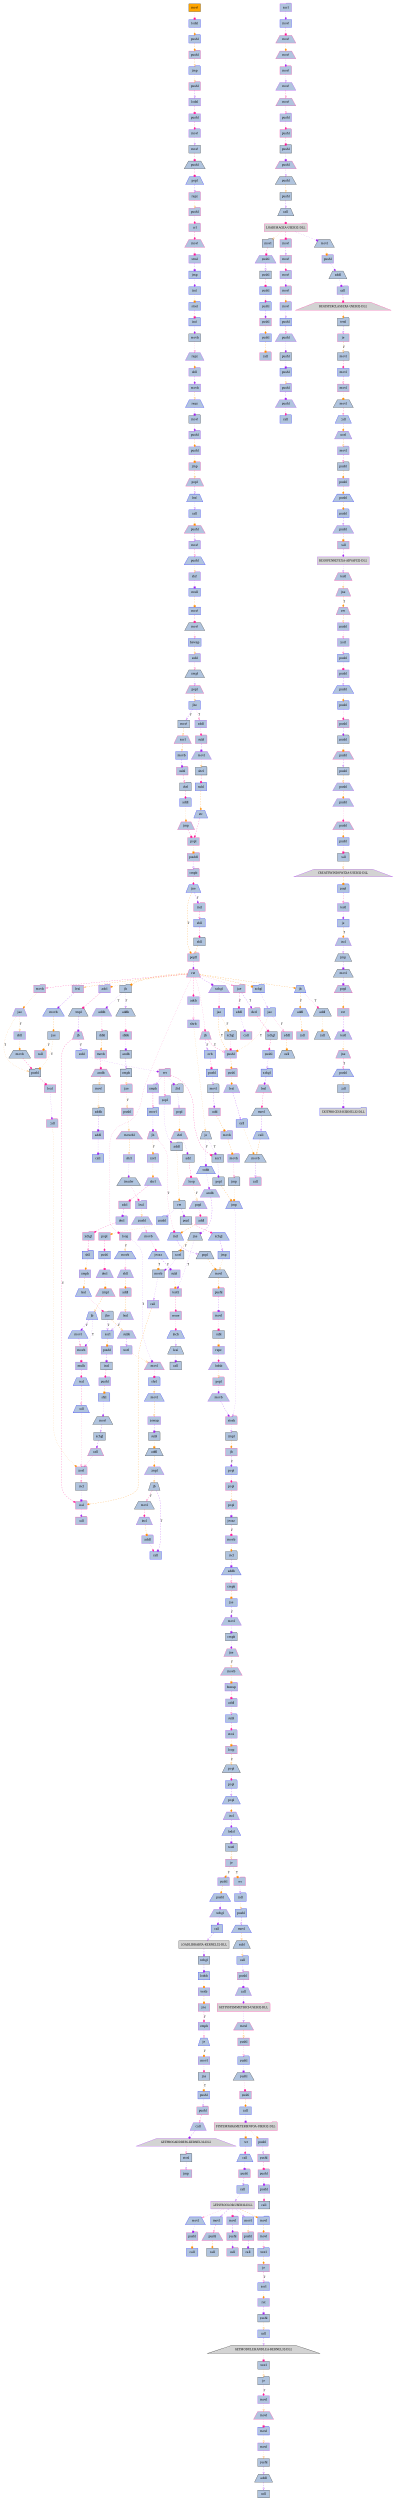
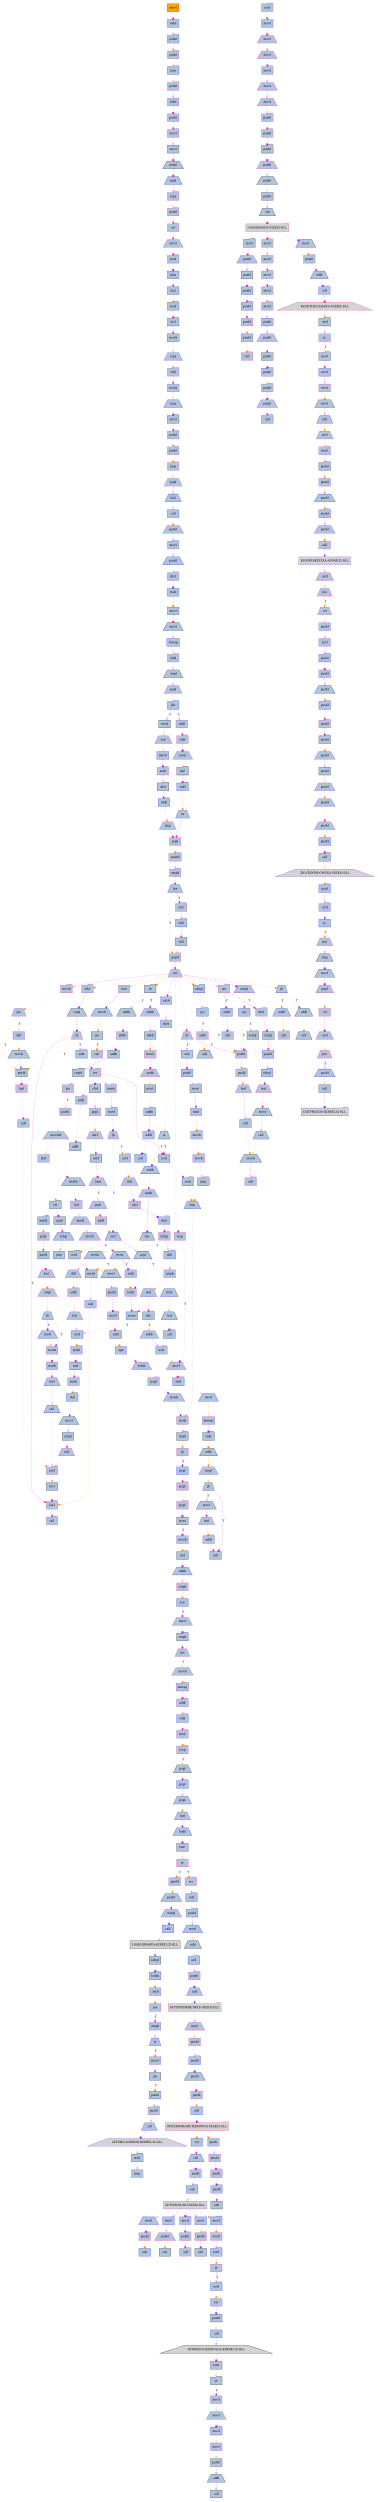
(176, 1316) -> (132, 1316)
(176, 1324) -> (152, 1304)
